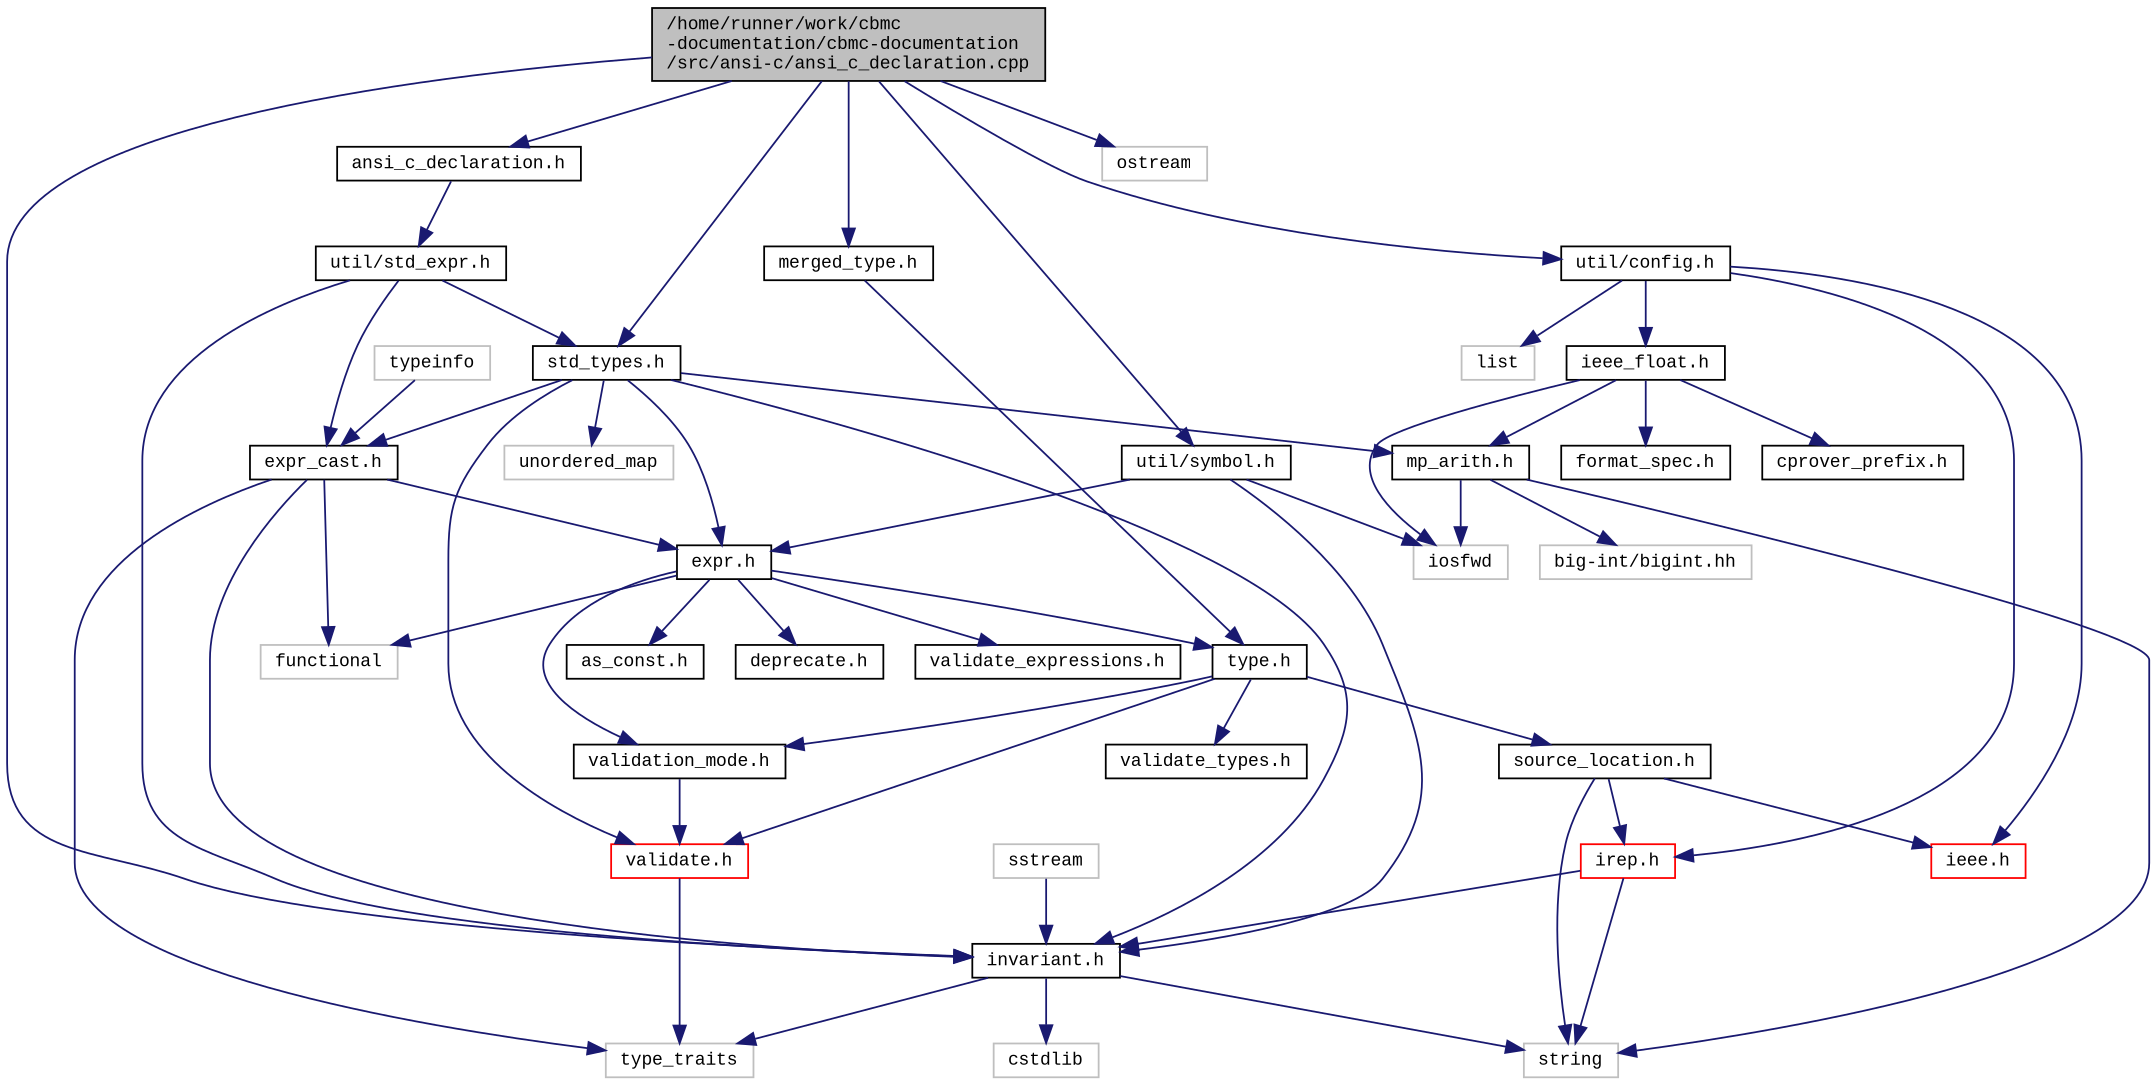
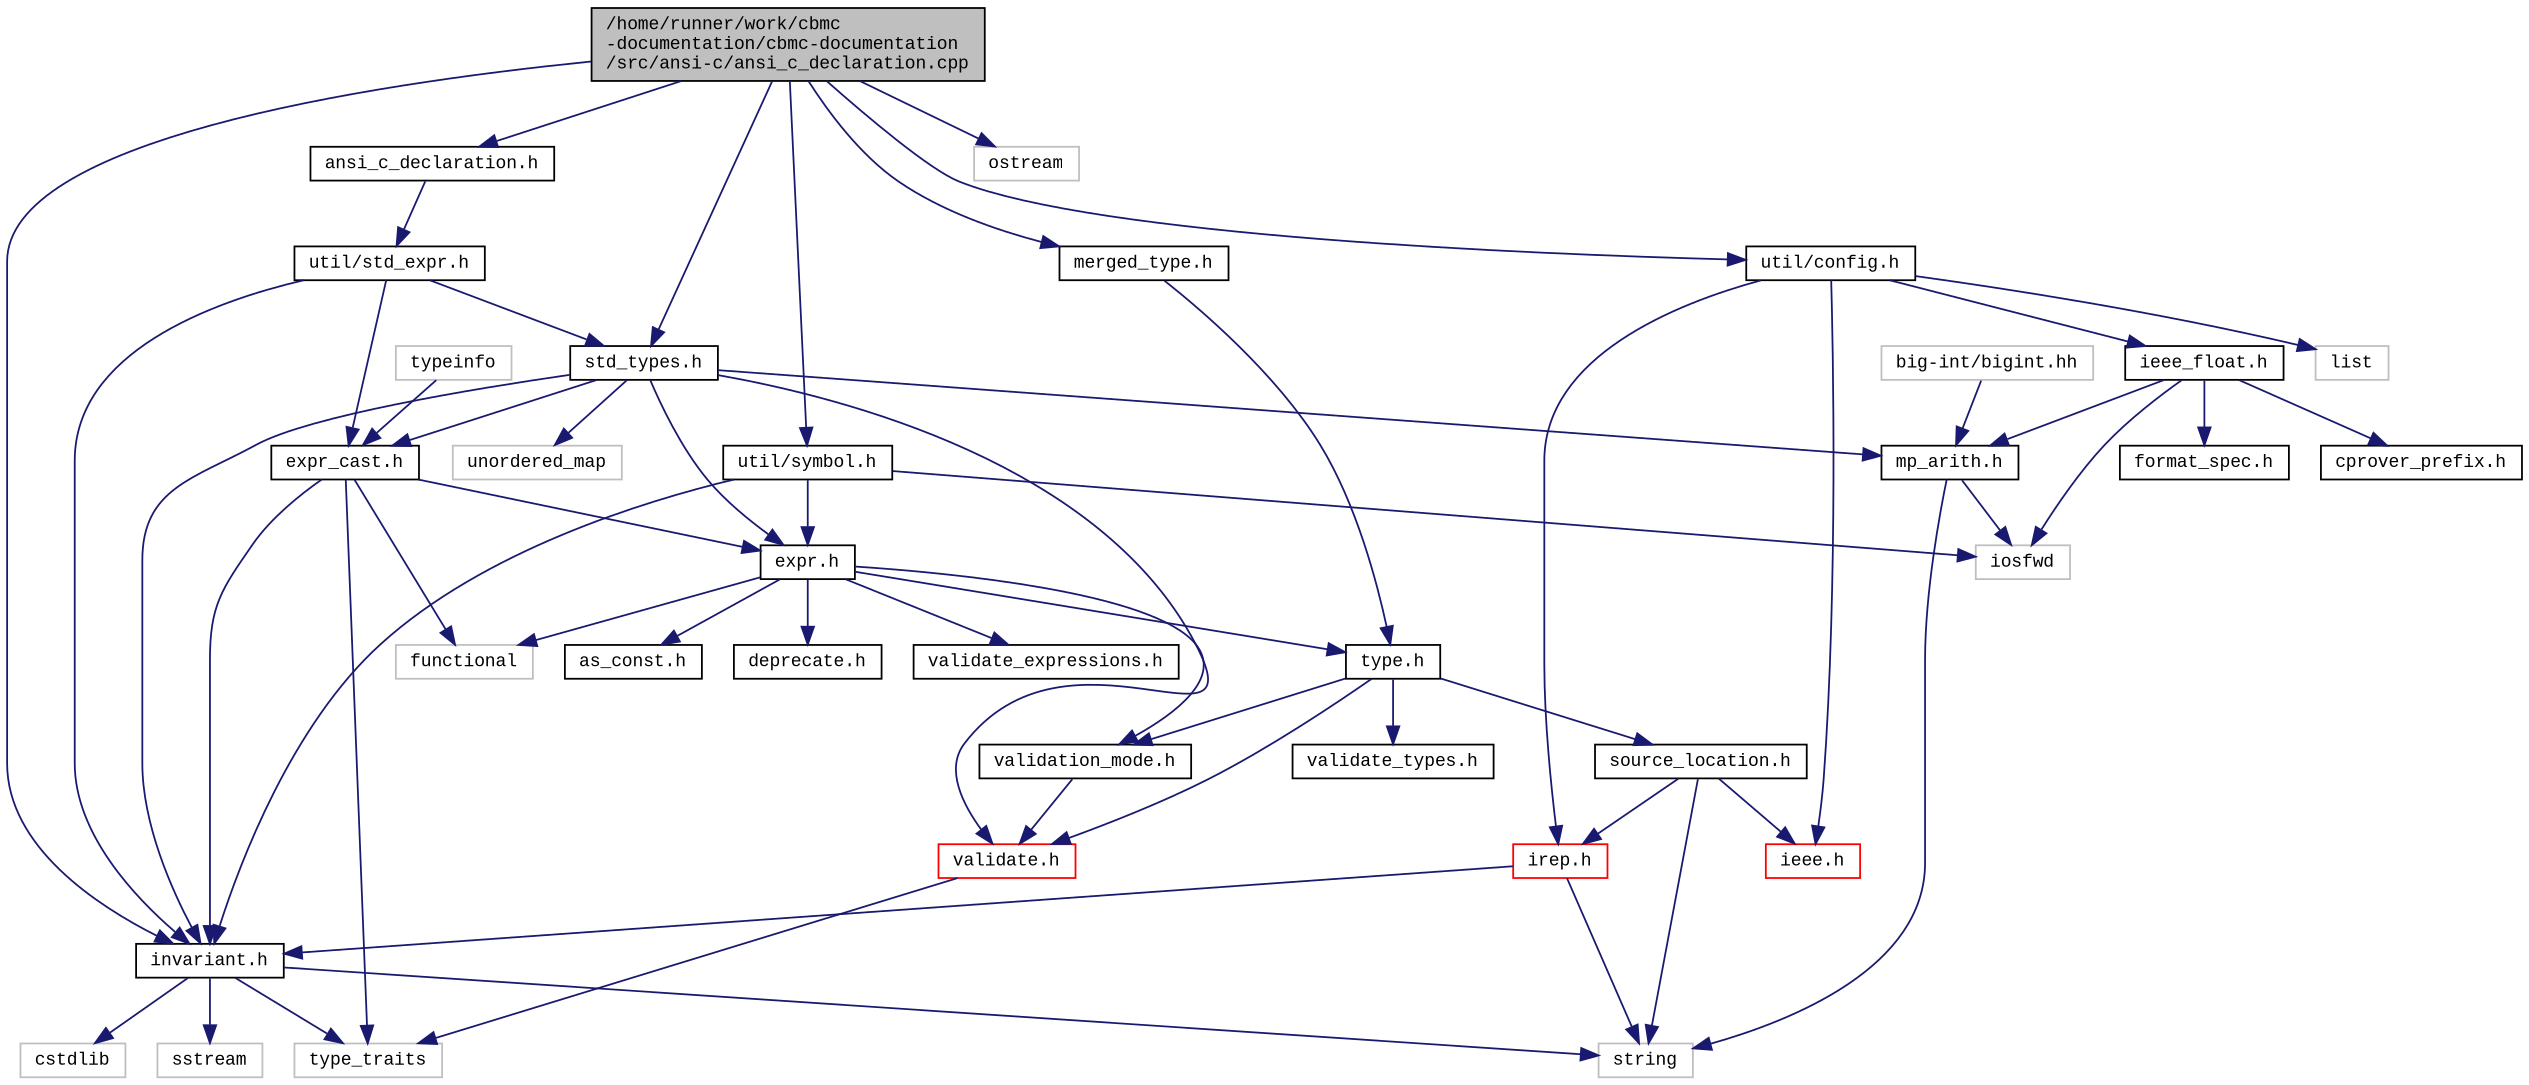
(1545, 508) -> (1972, 405)
(1046, 902) -> (210, 1002)
